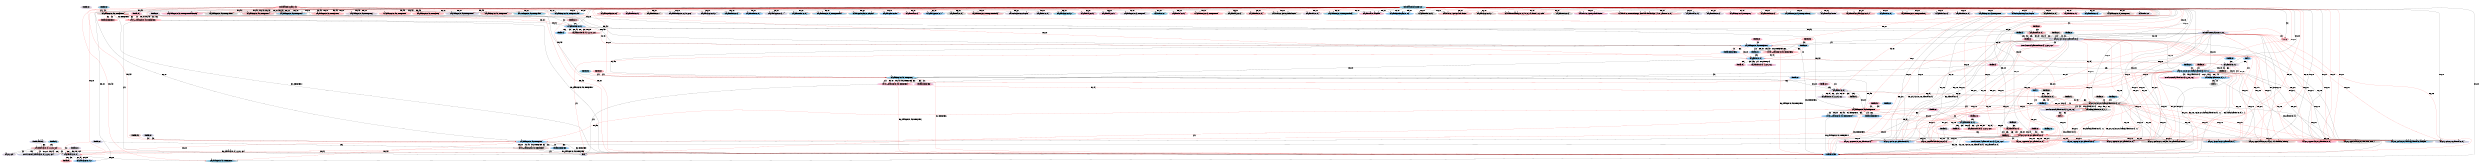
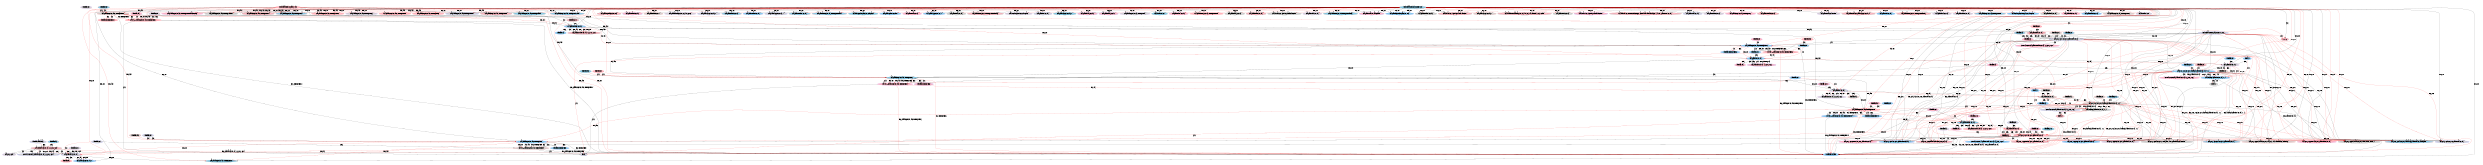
(530, 14) -> (530, 14)
(1798, 14) -> none
